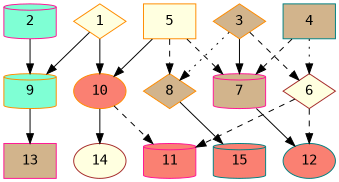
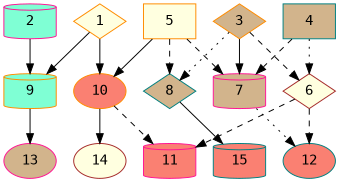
(170, 91) -> (170, 91)
(272, 124) -> (272, 124)
(30, 161) -> (30, 161)
